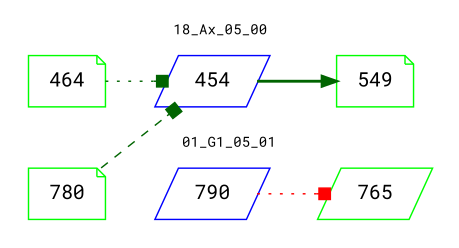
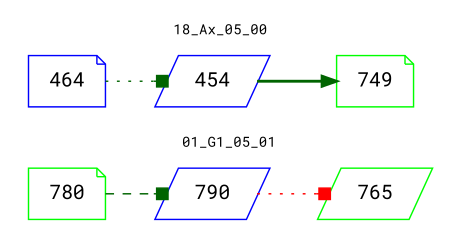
(67, 81) -> (67, 81)
(375, 81) -> (375, 81)
(134, 142) -> (130, 194)
